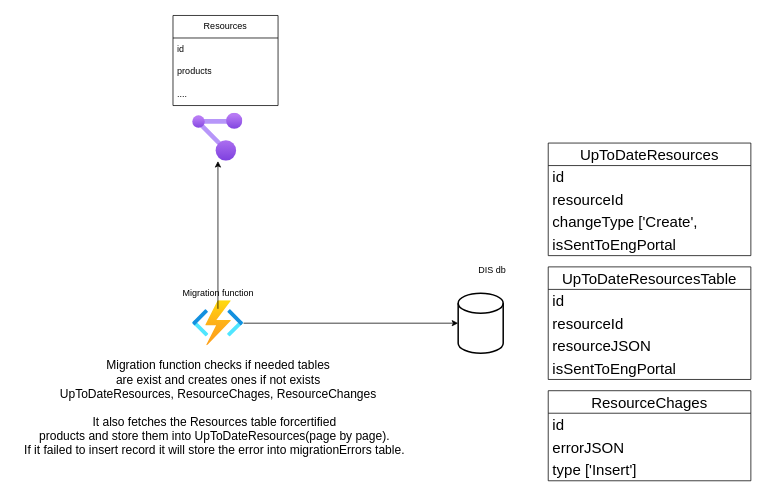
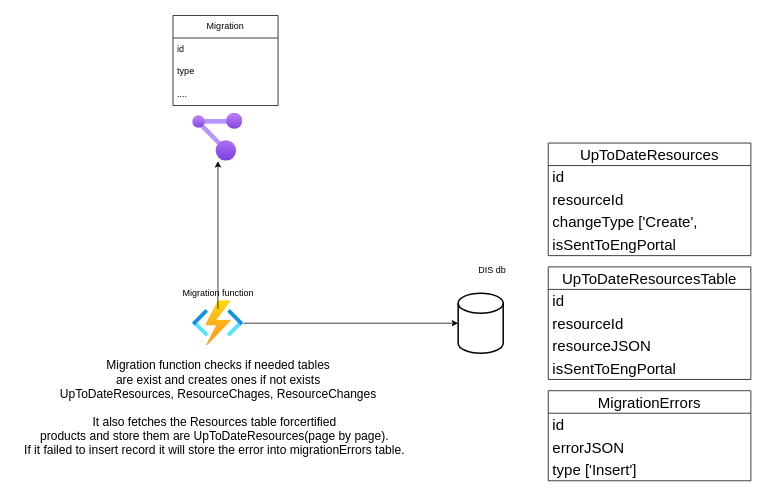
(225, 27) -> (225, 27)
(198, 72) -> (187, 72)
(649, 402) -> (649, 402)
(215, 435) -> (215, 435)
